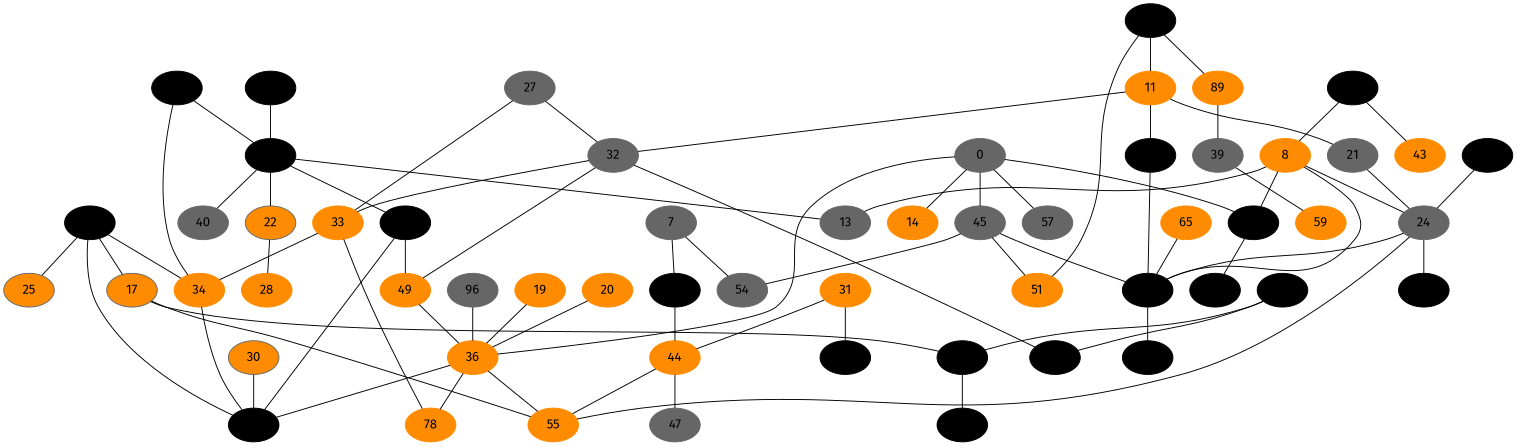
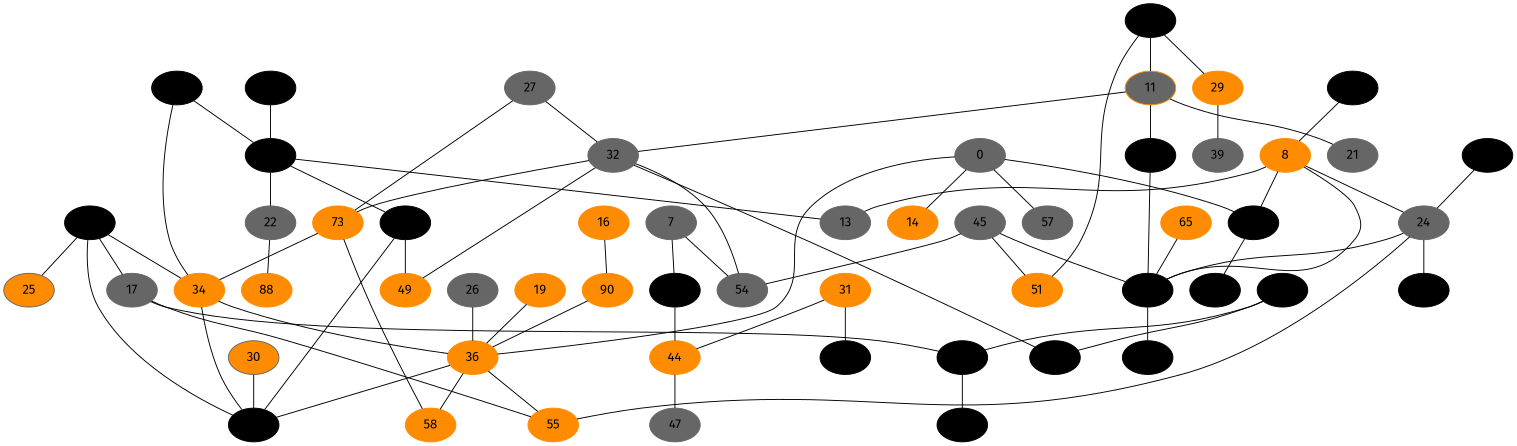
(1150, 88) -> (1150, 88)
(1218, 88) -> (1218, 88)
(1420, 155) -> none
(1388, 189) -> none
(980, 195) -> none
none -> (711, 213)
(203, 223) -> none
(271, 223) -> (271, 223)
(338, 223) -> (338, 223)
none -> (604, 223)
(1321, 223) -> none
(132, 290) -> (132, 290)
(267, 290) -> (267, 290)
(473, 290) -> (473, 290)
(608, 290) -> (608, 290)
(439, 324) -> (332, 333)
(614, 391) -> none
(431, 425) -> (431, 425)
